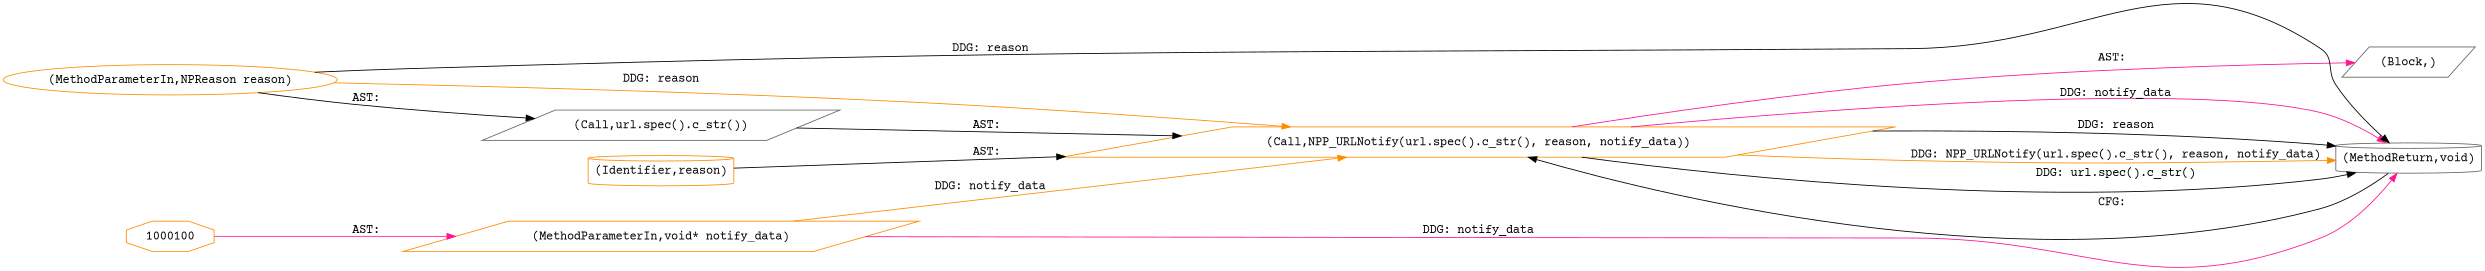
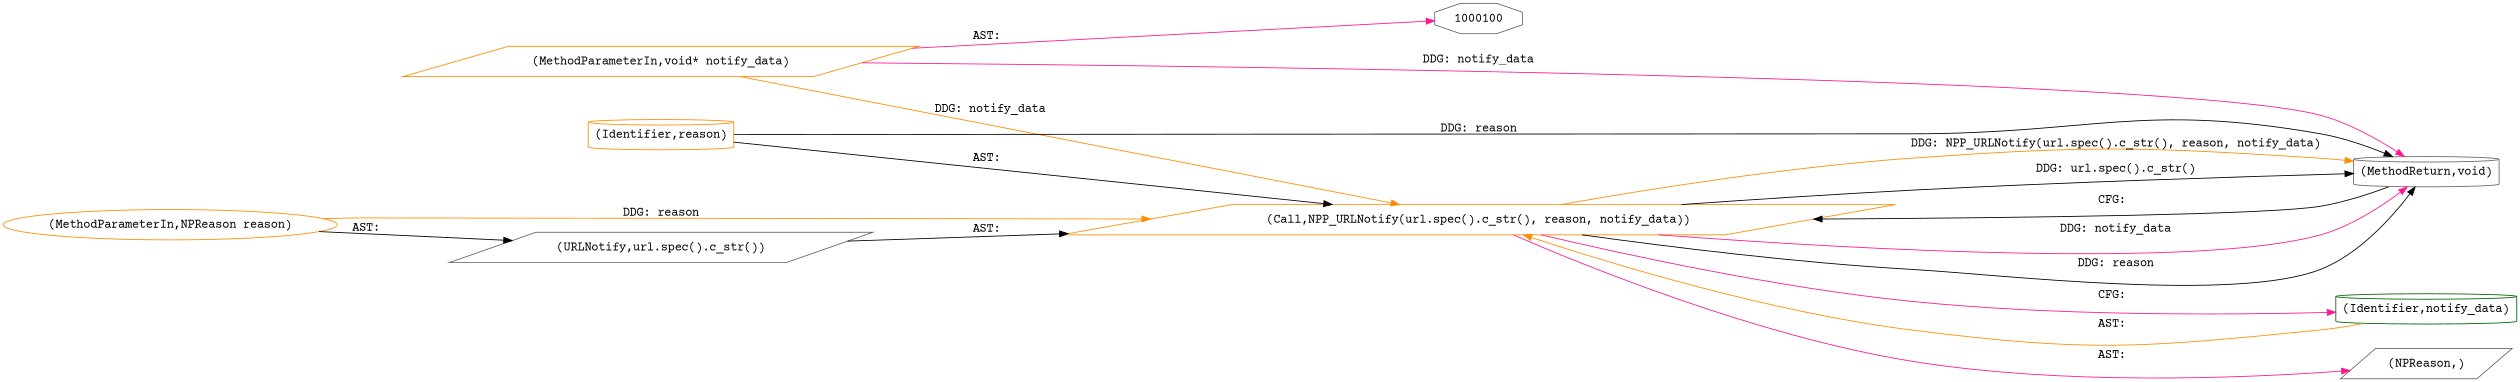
(1380, 51) -> (1561, 134)
(2409, 62) -> (2426, 364)
(661, 125) -> (661, 247)
(170, 236) -> (1479, 19)
(331, 236) -> (1169, 35)
none -> (2426, 309)
